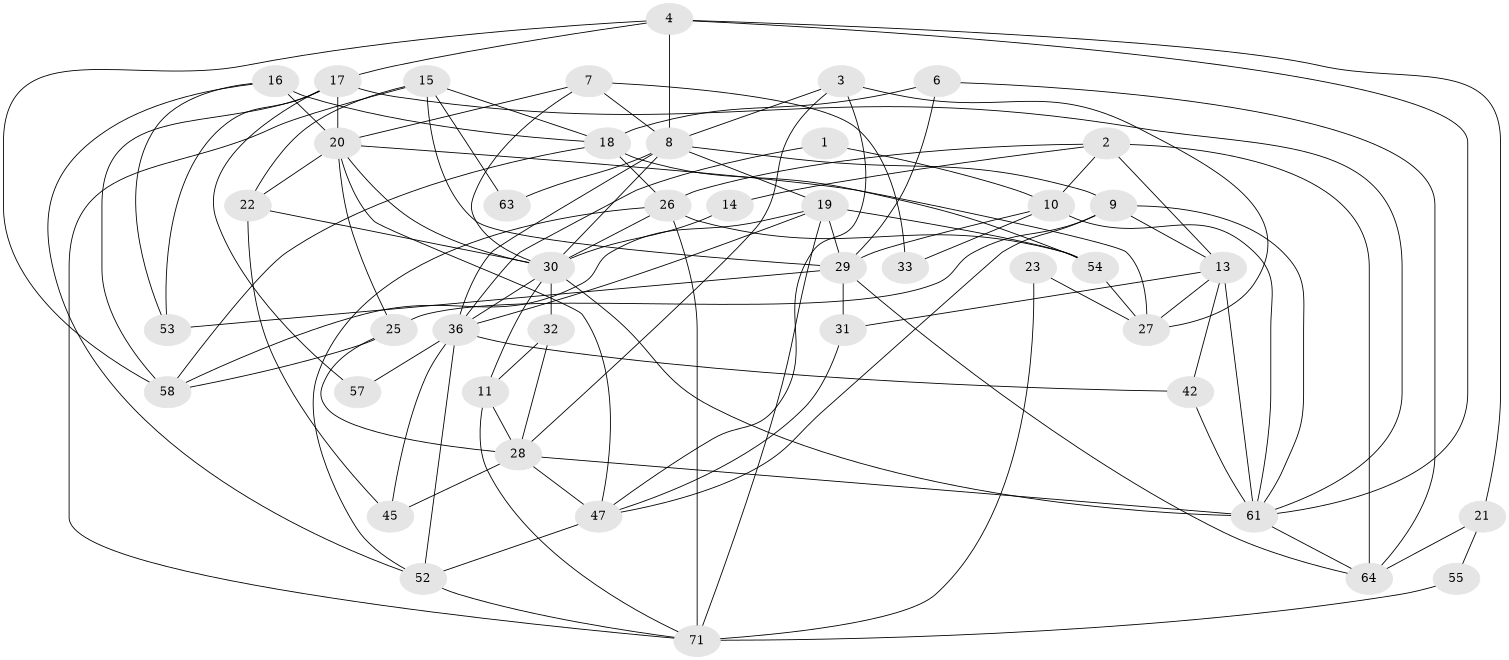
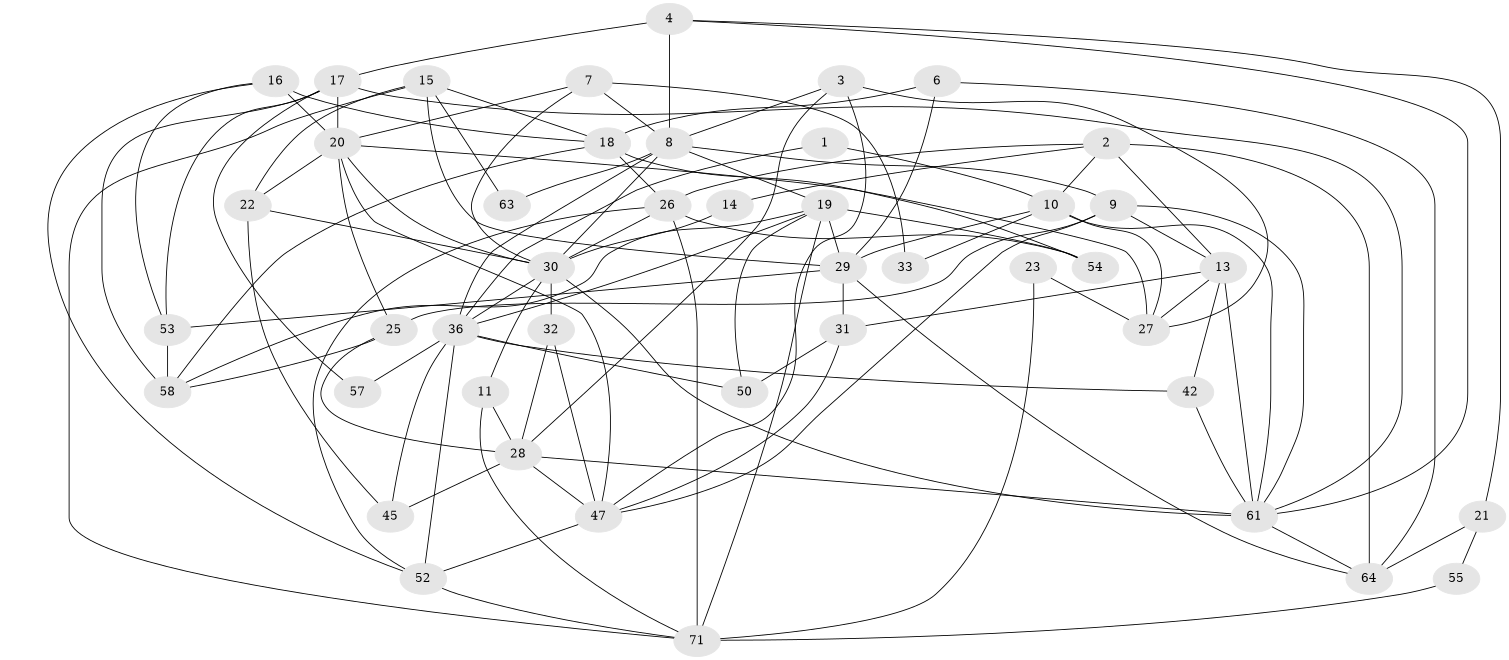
(154, 71) -> (168, 361)
(1121, 299) -> (1145, 241)
(518, 361) -> (575, 423)
none -> (745, 392)
